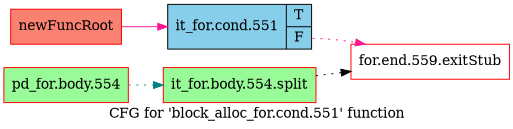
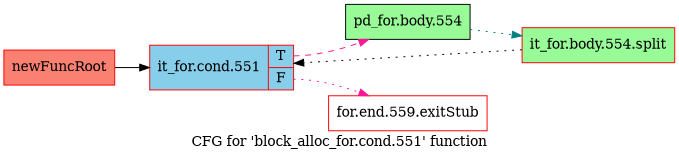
(140, 27) -> (127, 68)
(240, 27) -> (222, 68)
none -> (327, 52)
(329, 74) -> (413, 56)
(66, 85) -> (408, 22)
